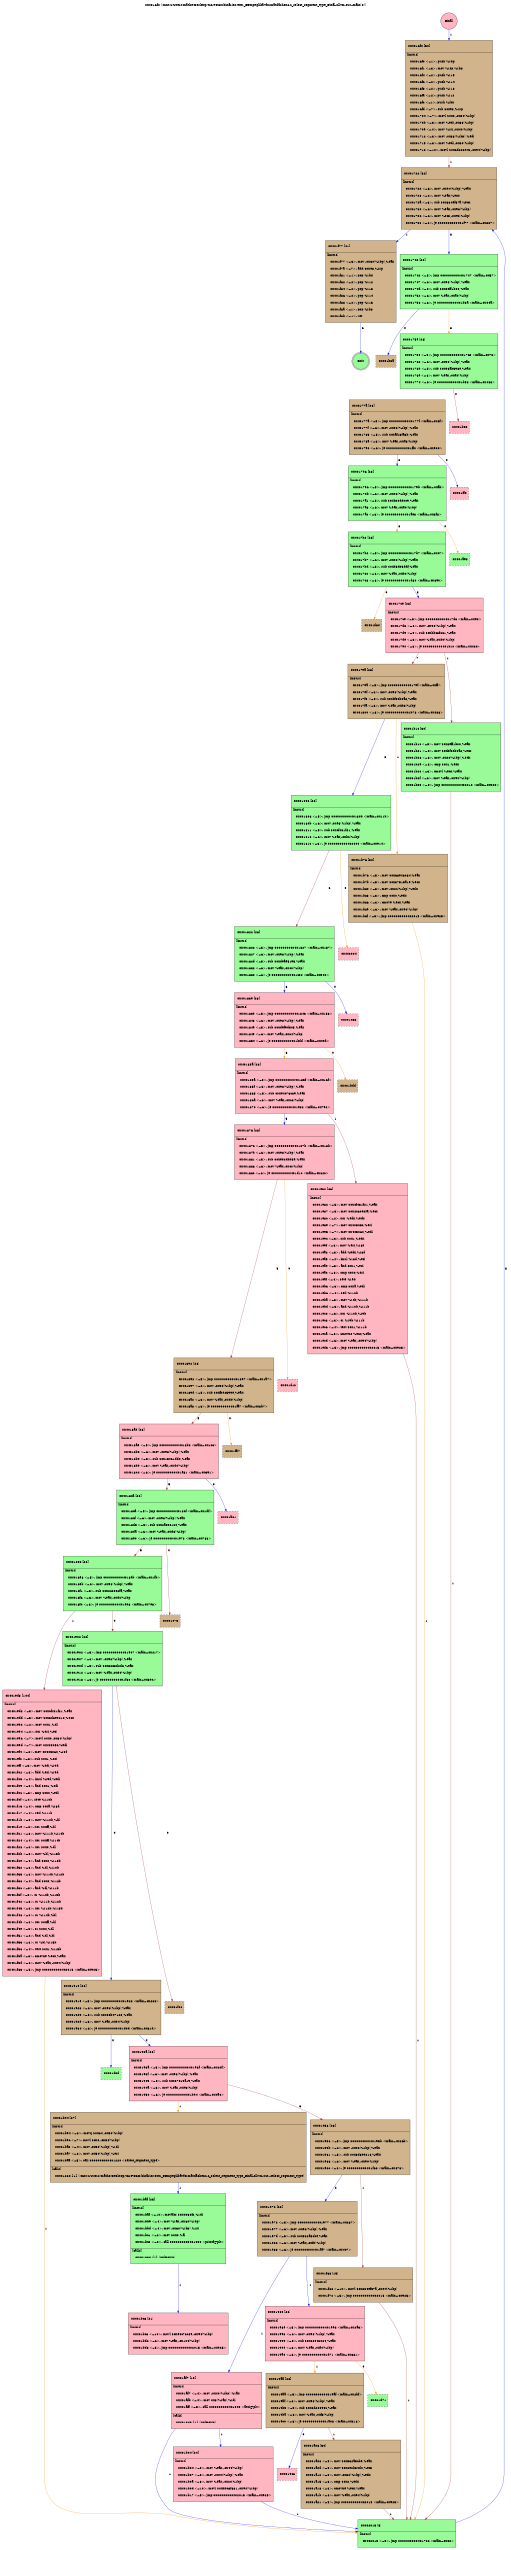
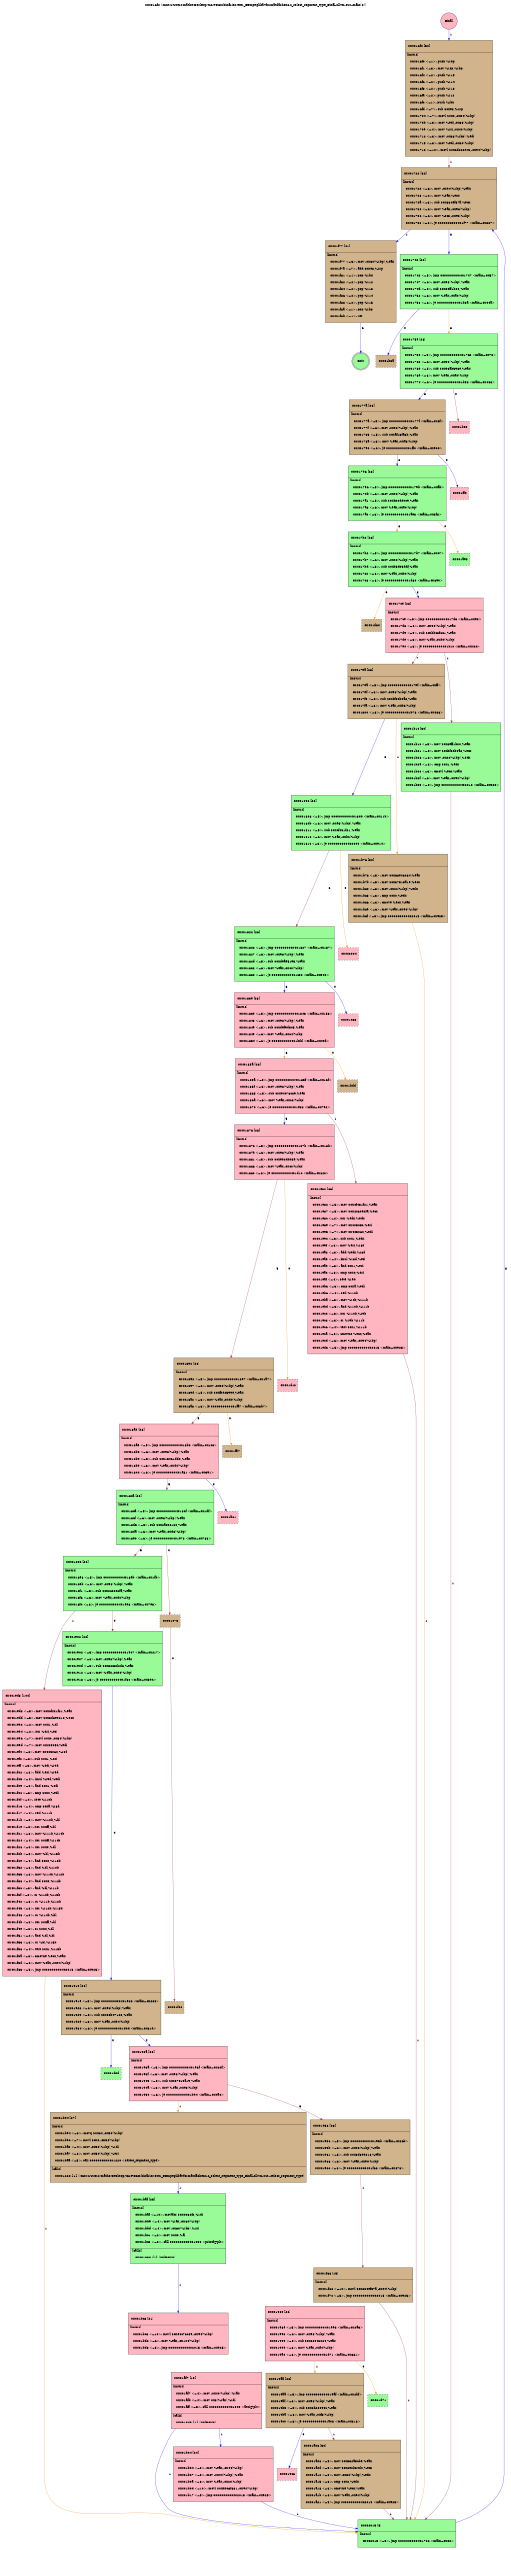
none -> (424, 393)
(140, 1843) -> (172, 1813)
(307, 2229) -> none
